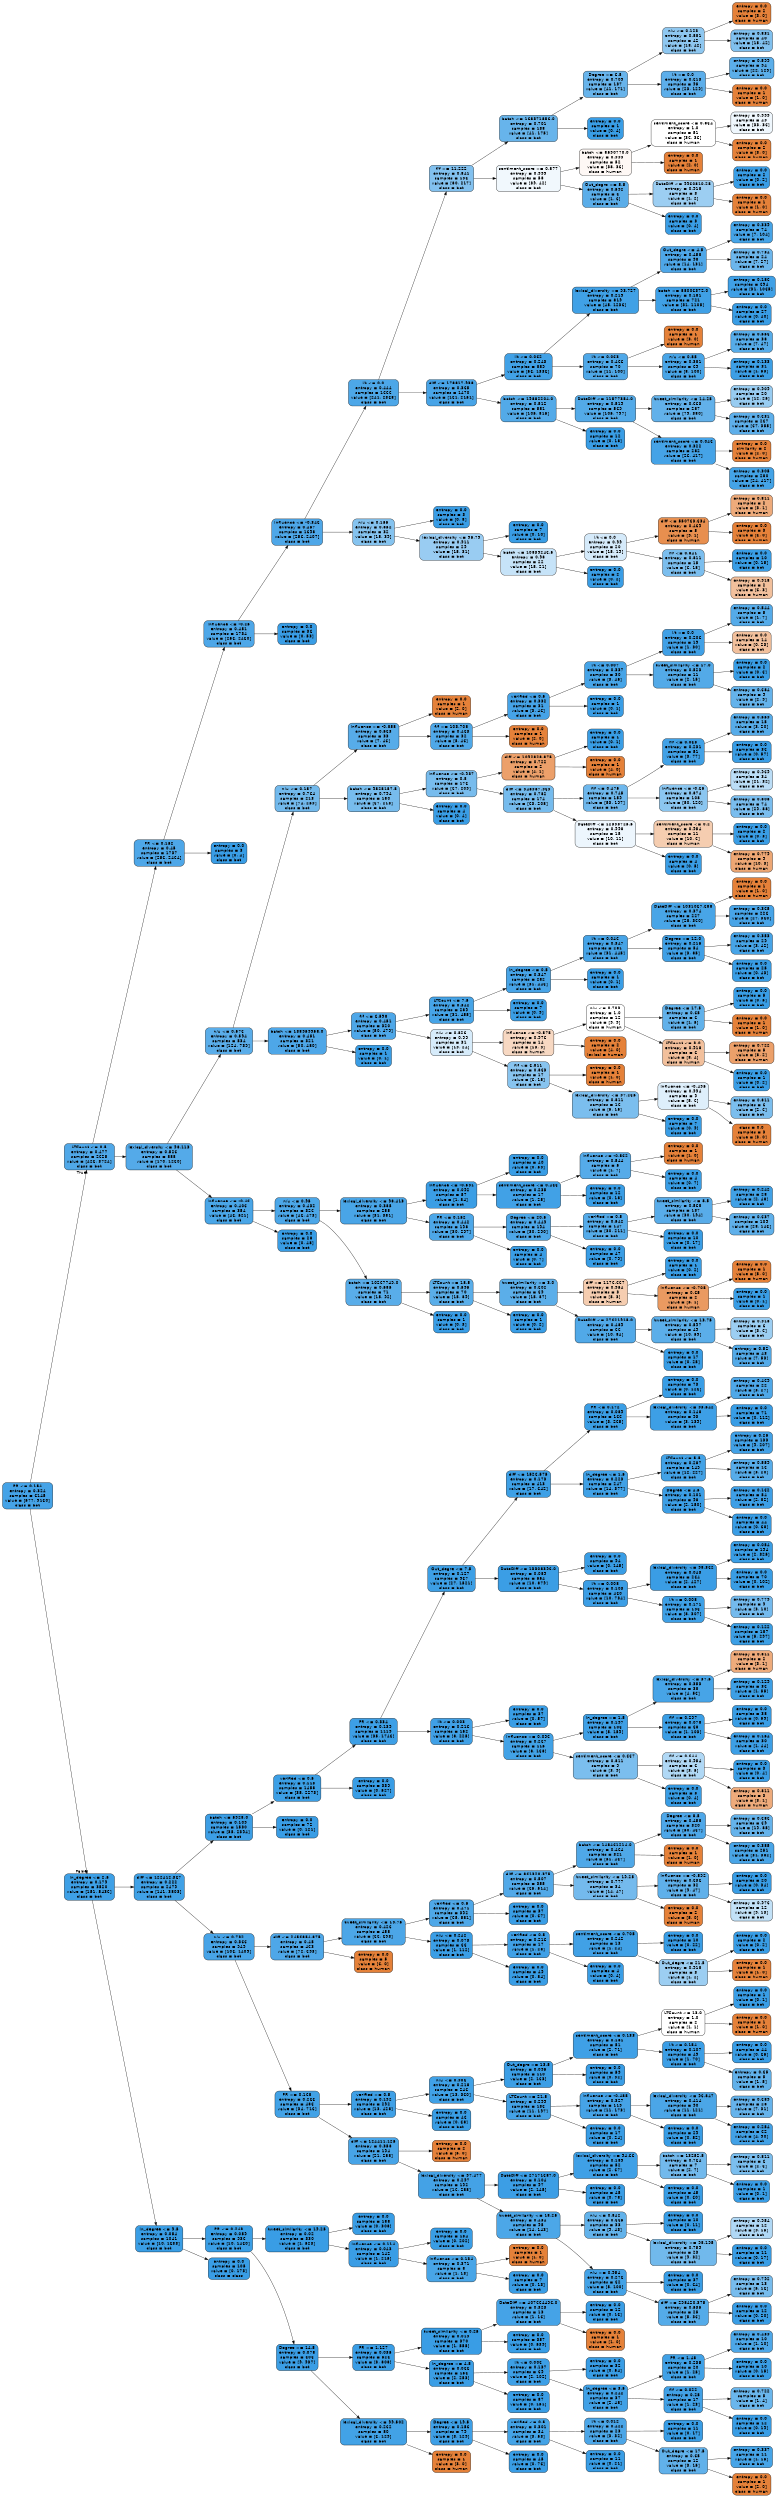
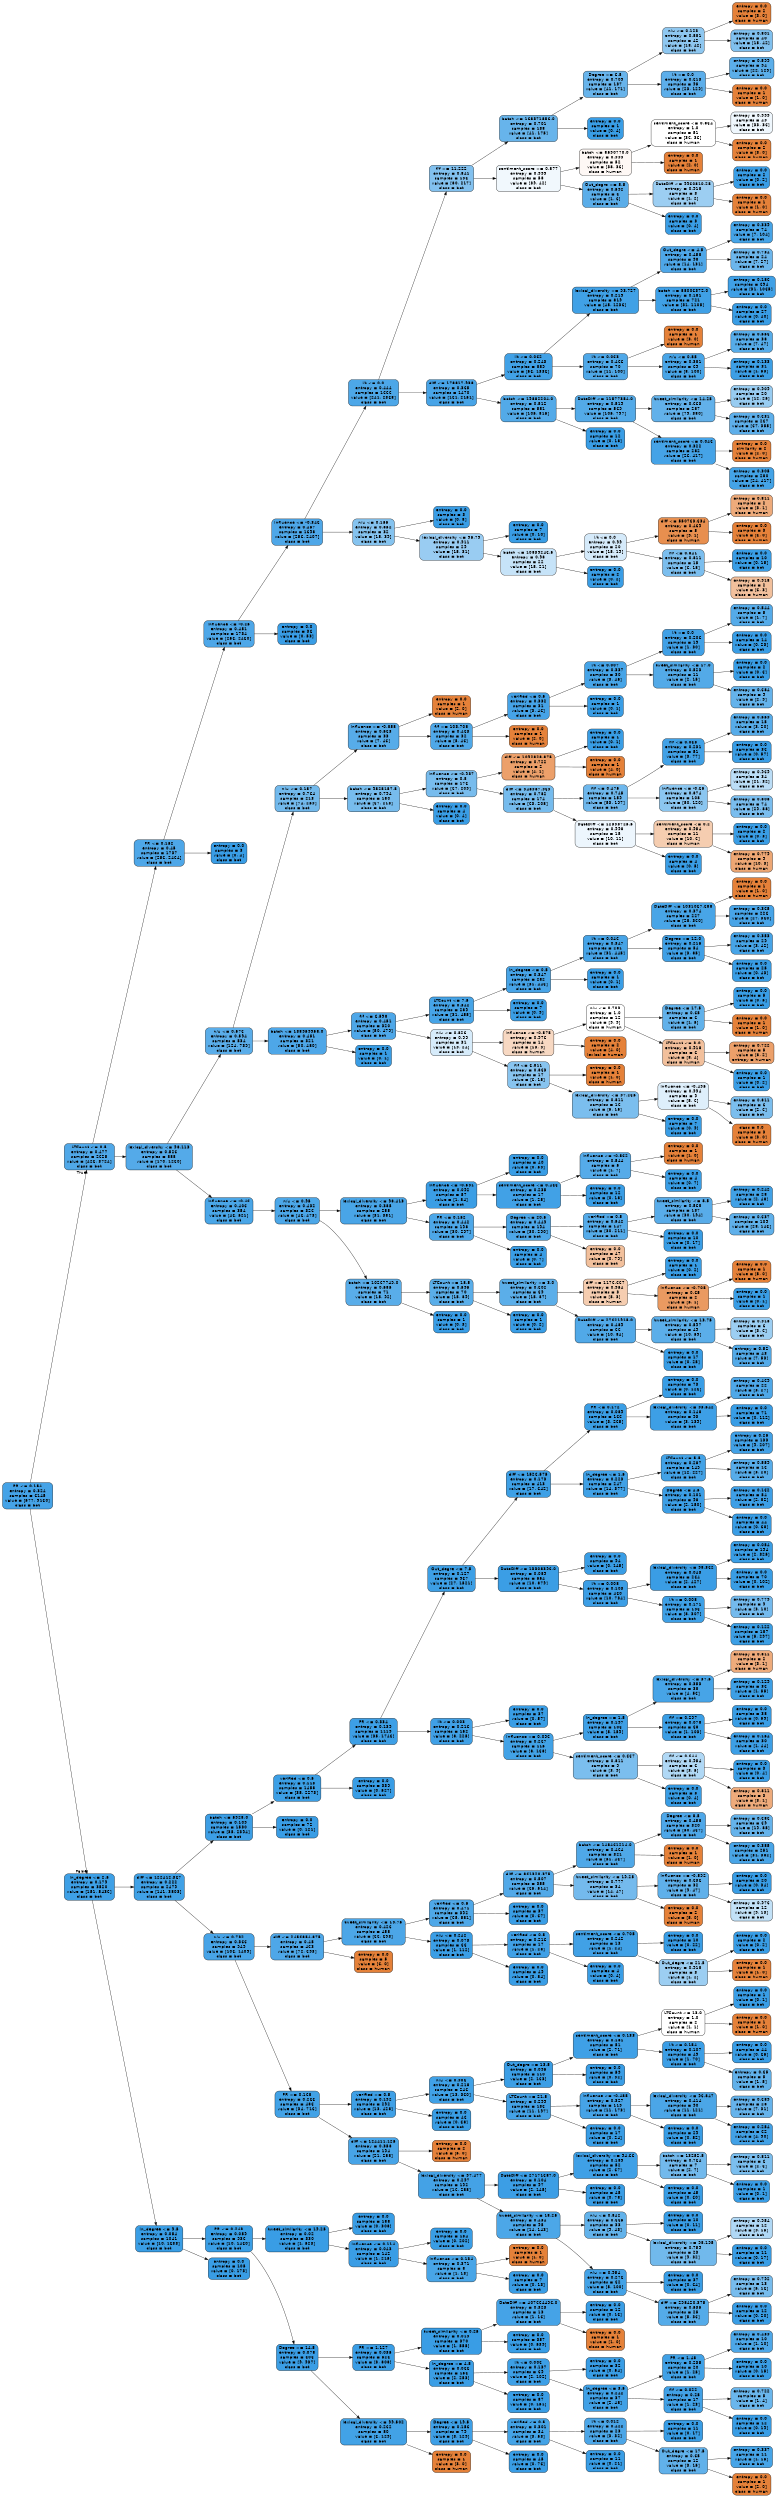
(752, 41) -> (752, 41)
(752, 642) -> (752, 642)
(752, 1053) -> (752, 1053)
(297, 1241) -> none
(605, 1256) -> (605, 1256)
(229, 2269) -> (229, 2269)
